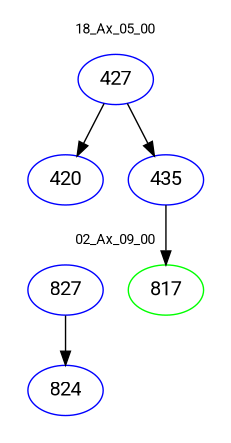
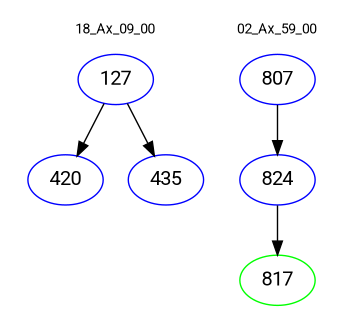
(116, 30) -> (116, 30)
(116, 79) -> (116, 79)
(166, 236) -> (277, 223)
(116, 241) -> (277, 30)
(66, 290) -> (277, 79)
